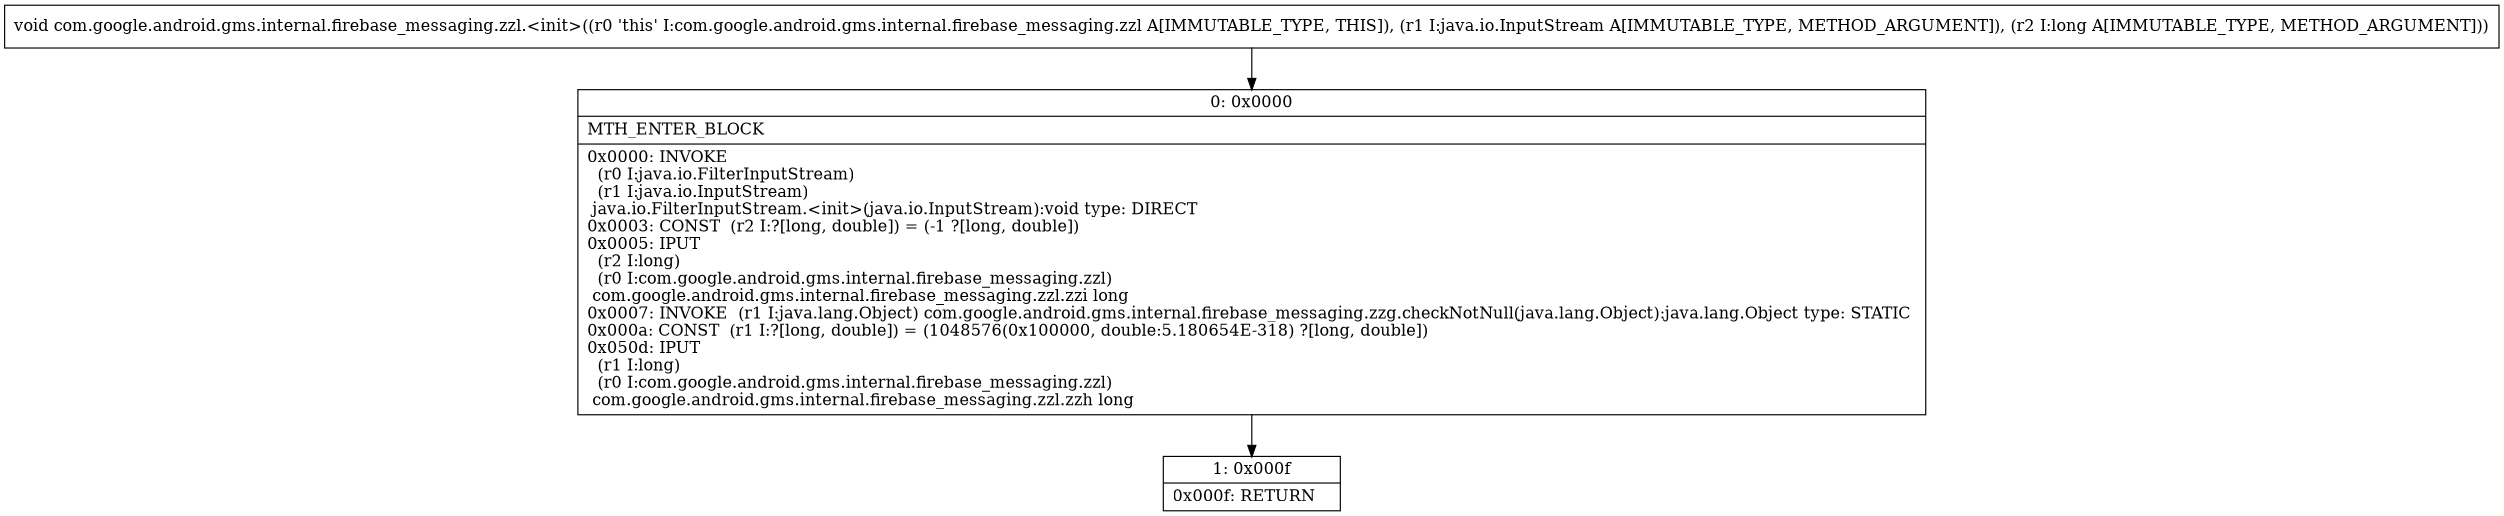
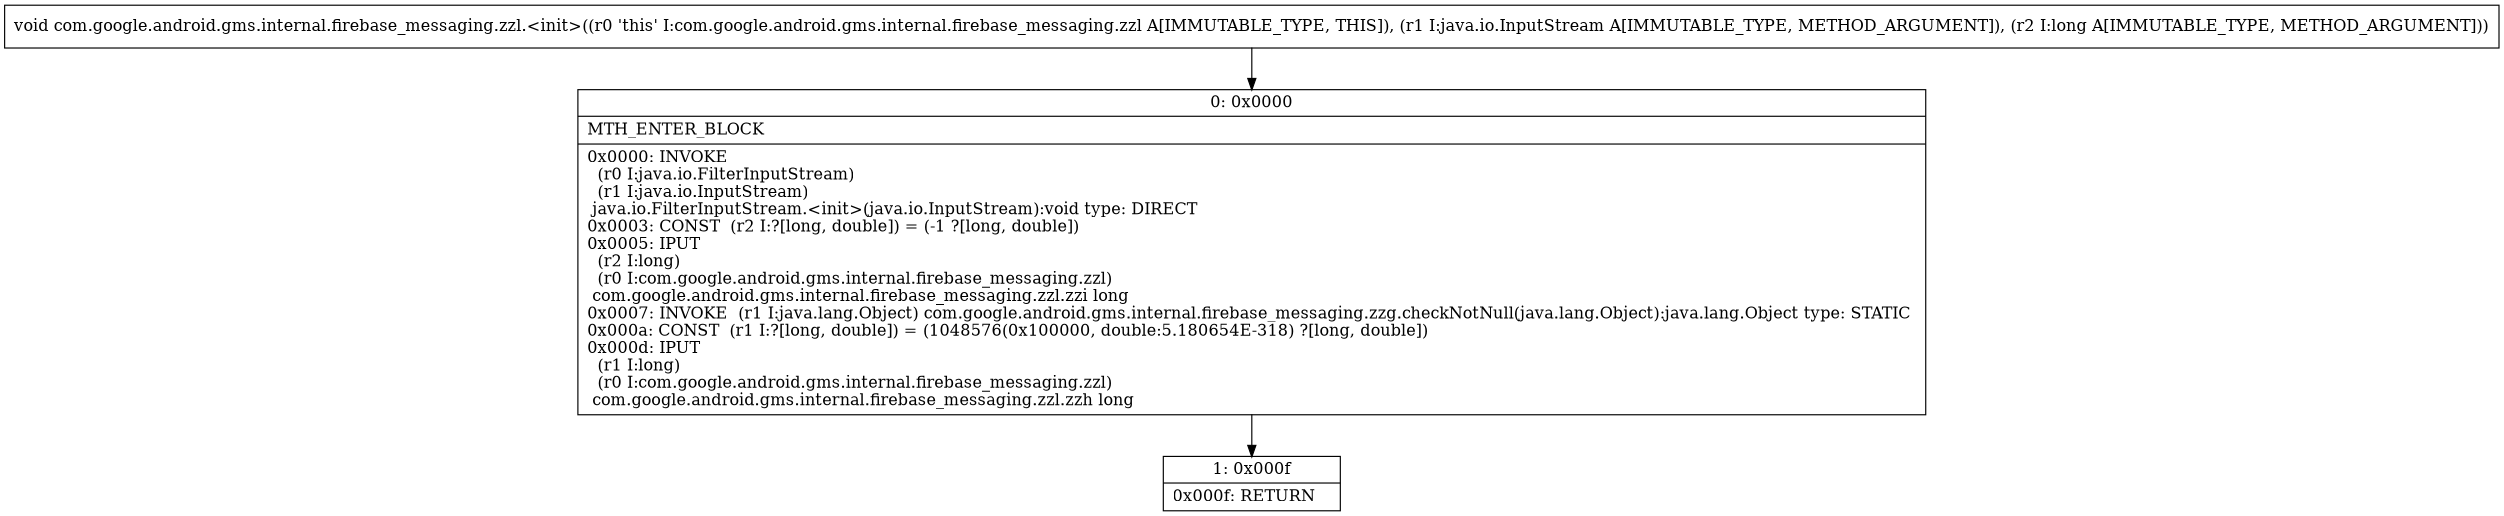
(649, 348) -> (649, 348)
